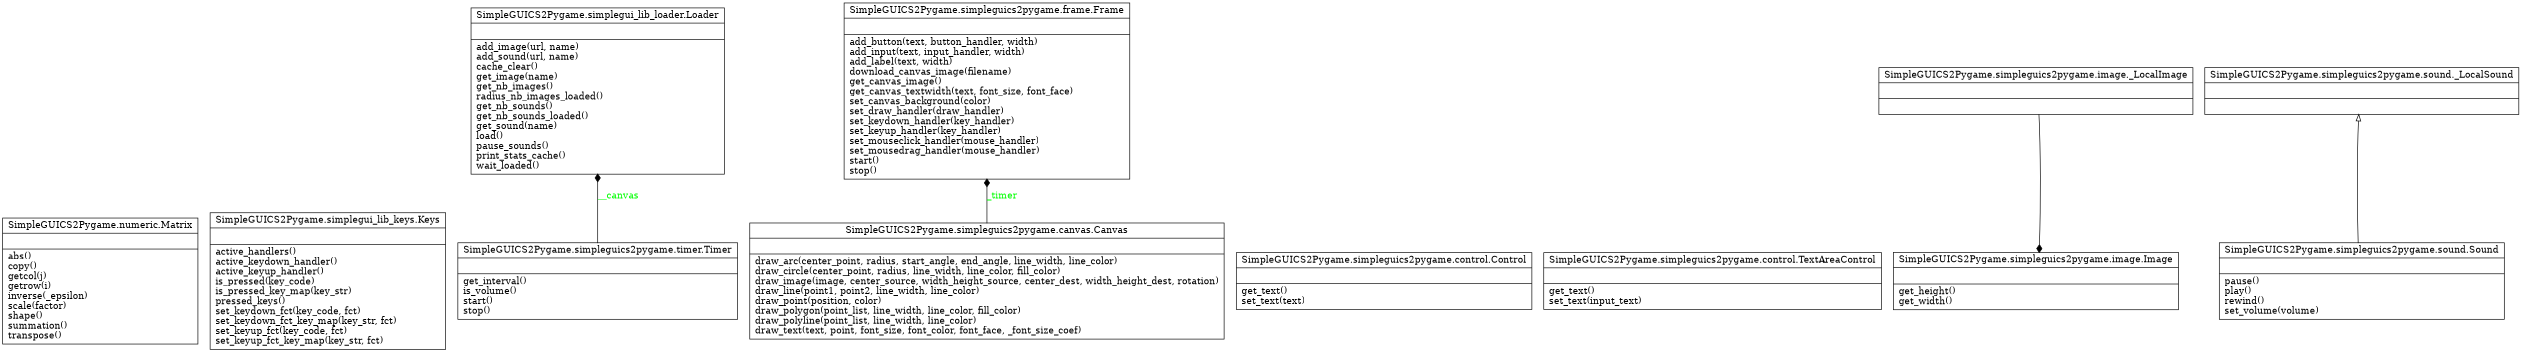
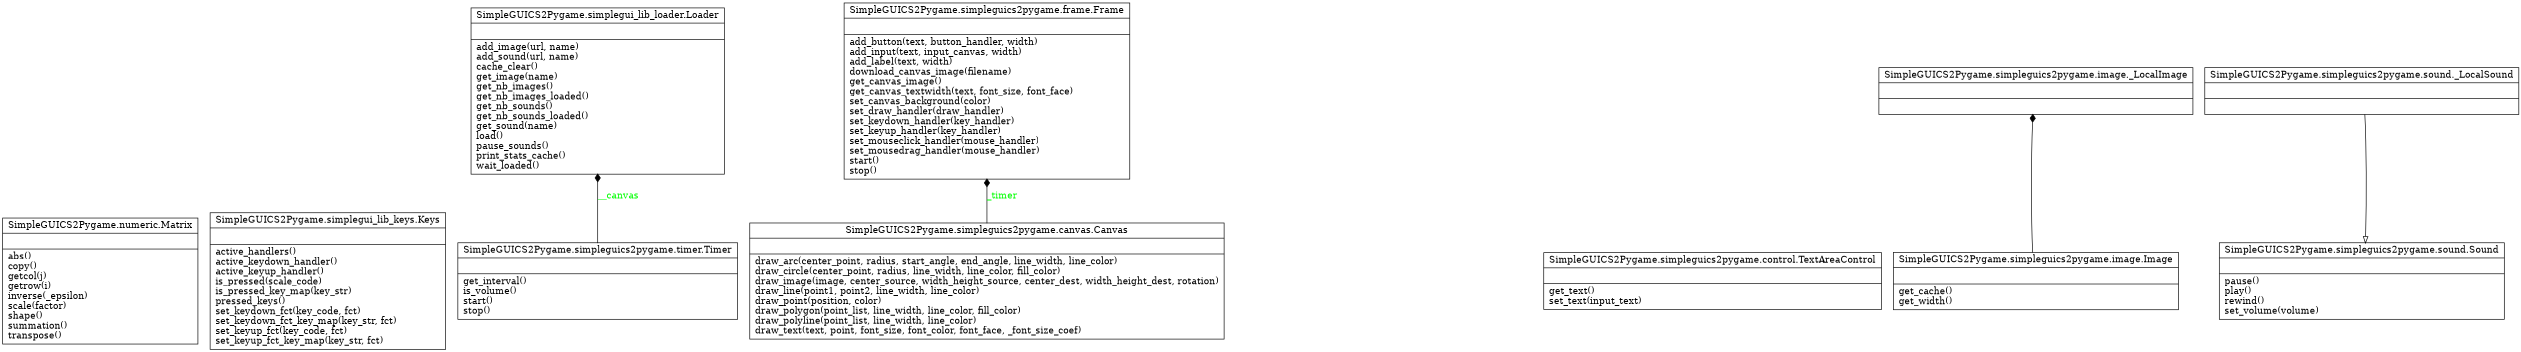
(937, 52) -> (936, 52)
(540, 97) -> (533, 97)
(2040, 179) -> (2031, 187)
(2357, 182) -> (2366, 175)
(1384, 281) -> none
(265, 282) -> (269, 282)
(1927, 292) -> (1926, 292)
